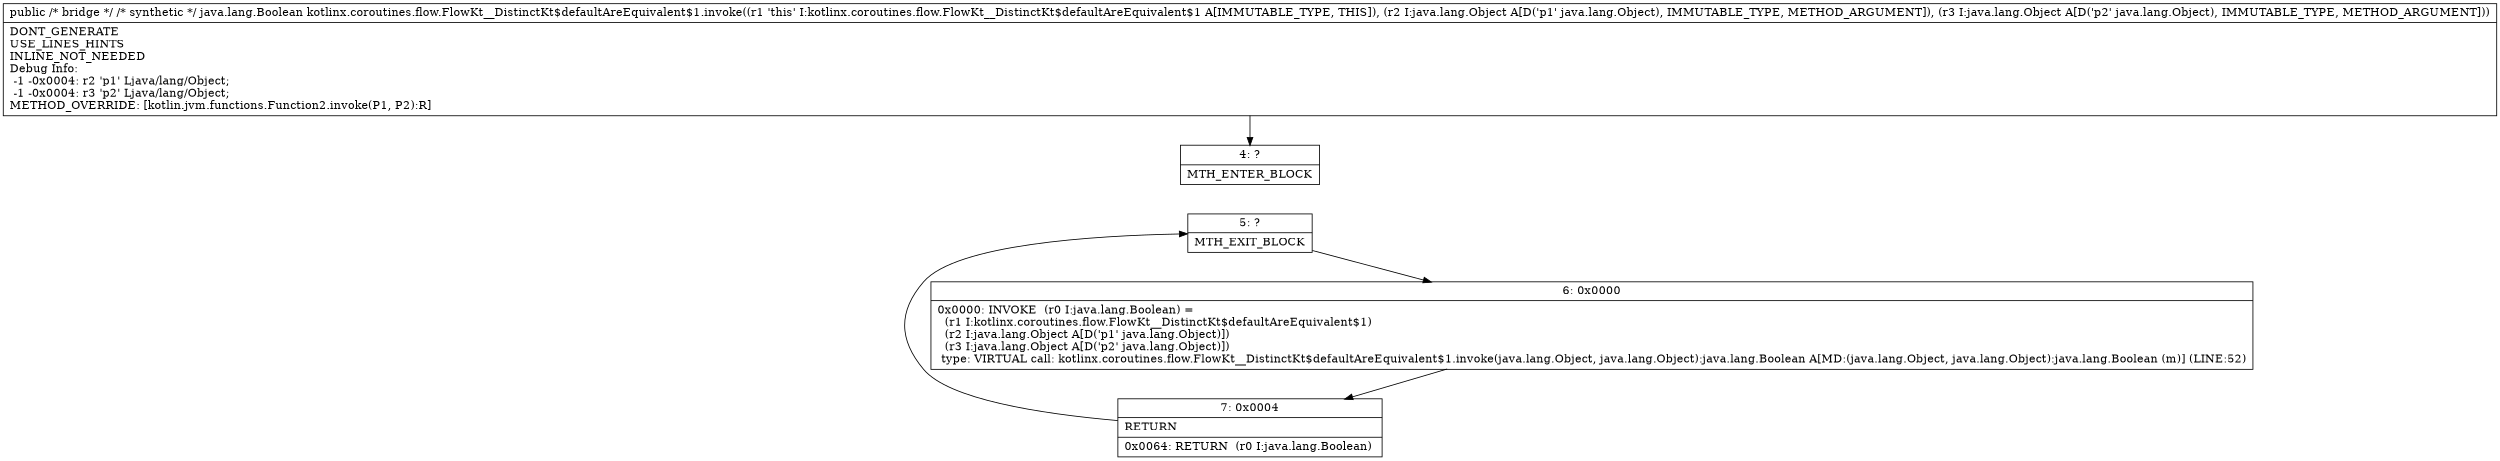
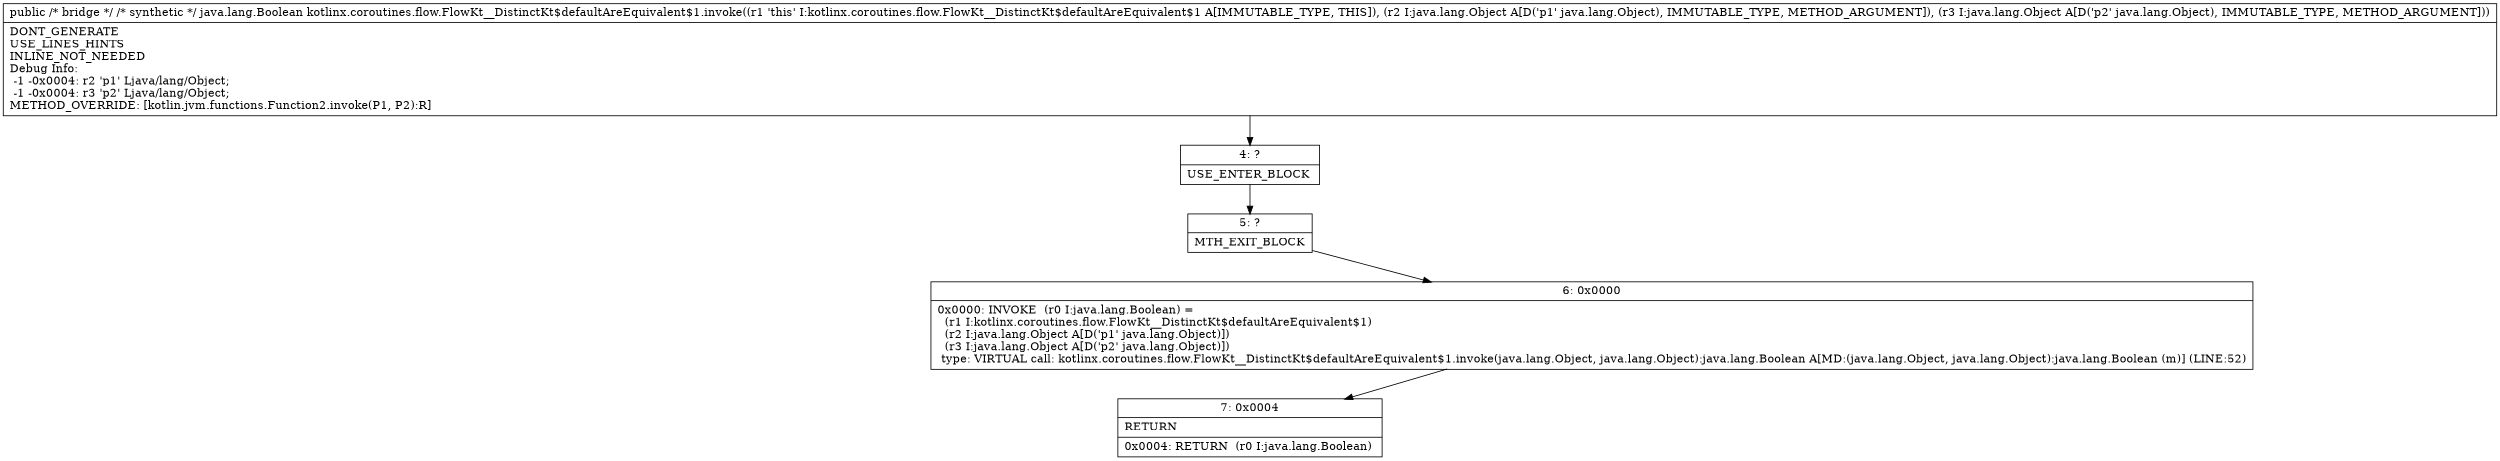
(1250, 174) -> (1249, 174)
(913, 297) -> (1250, 195)
(1250, 447) -> (1250, 447)
